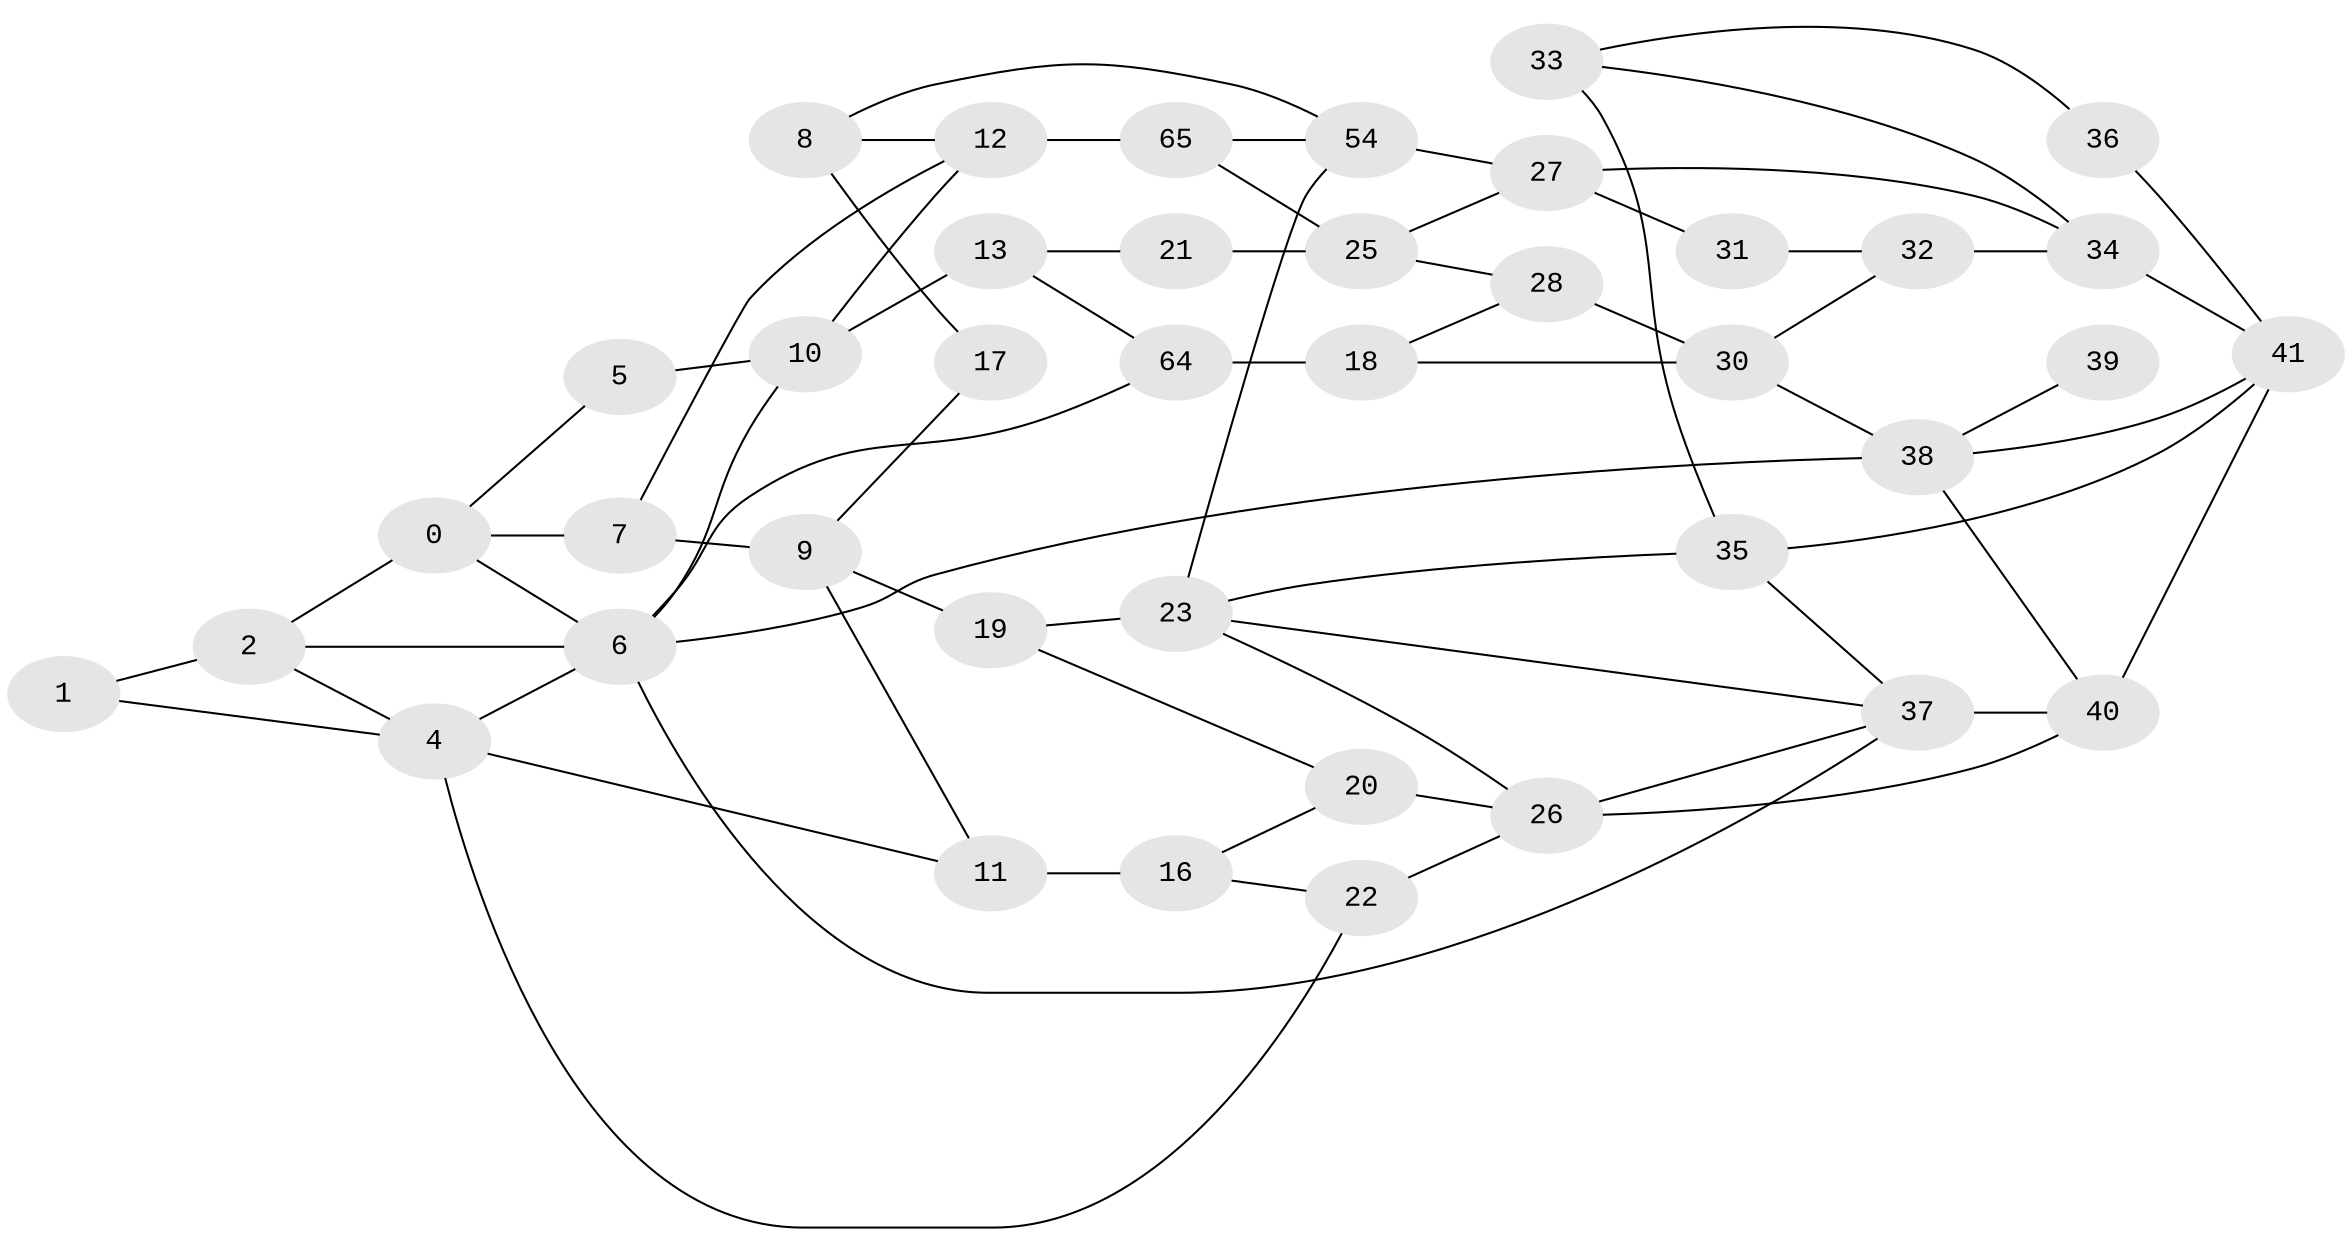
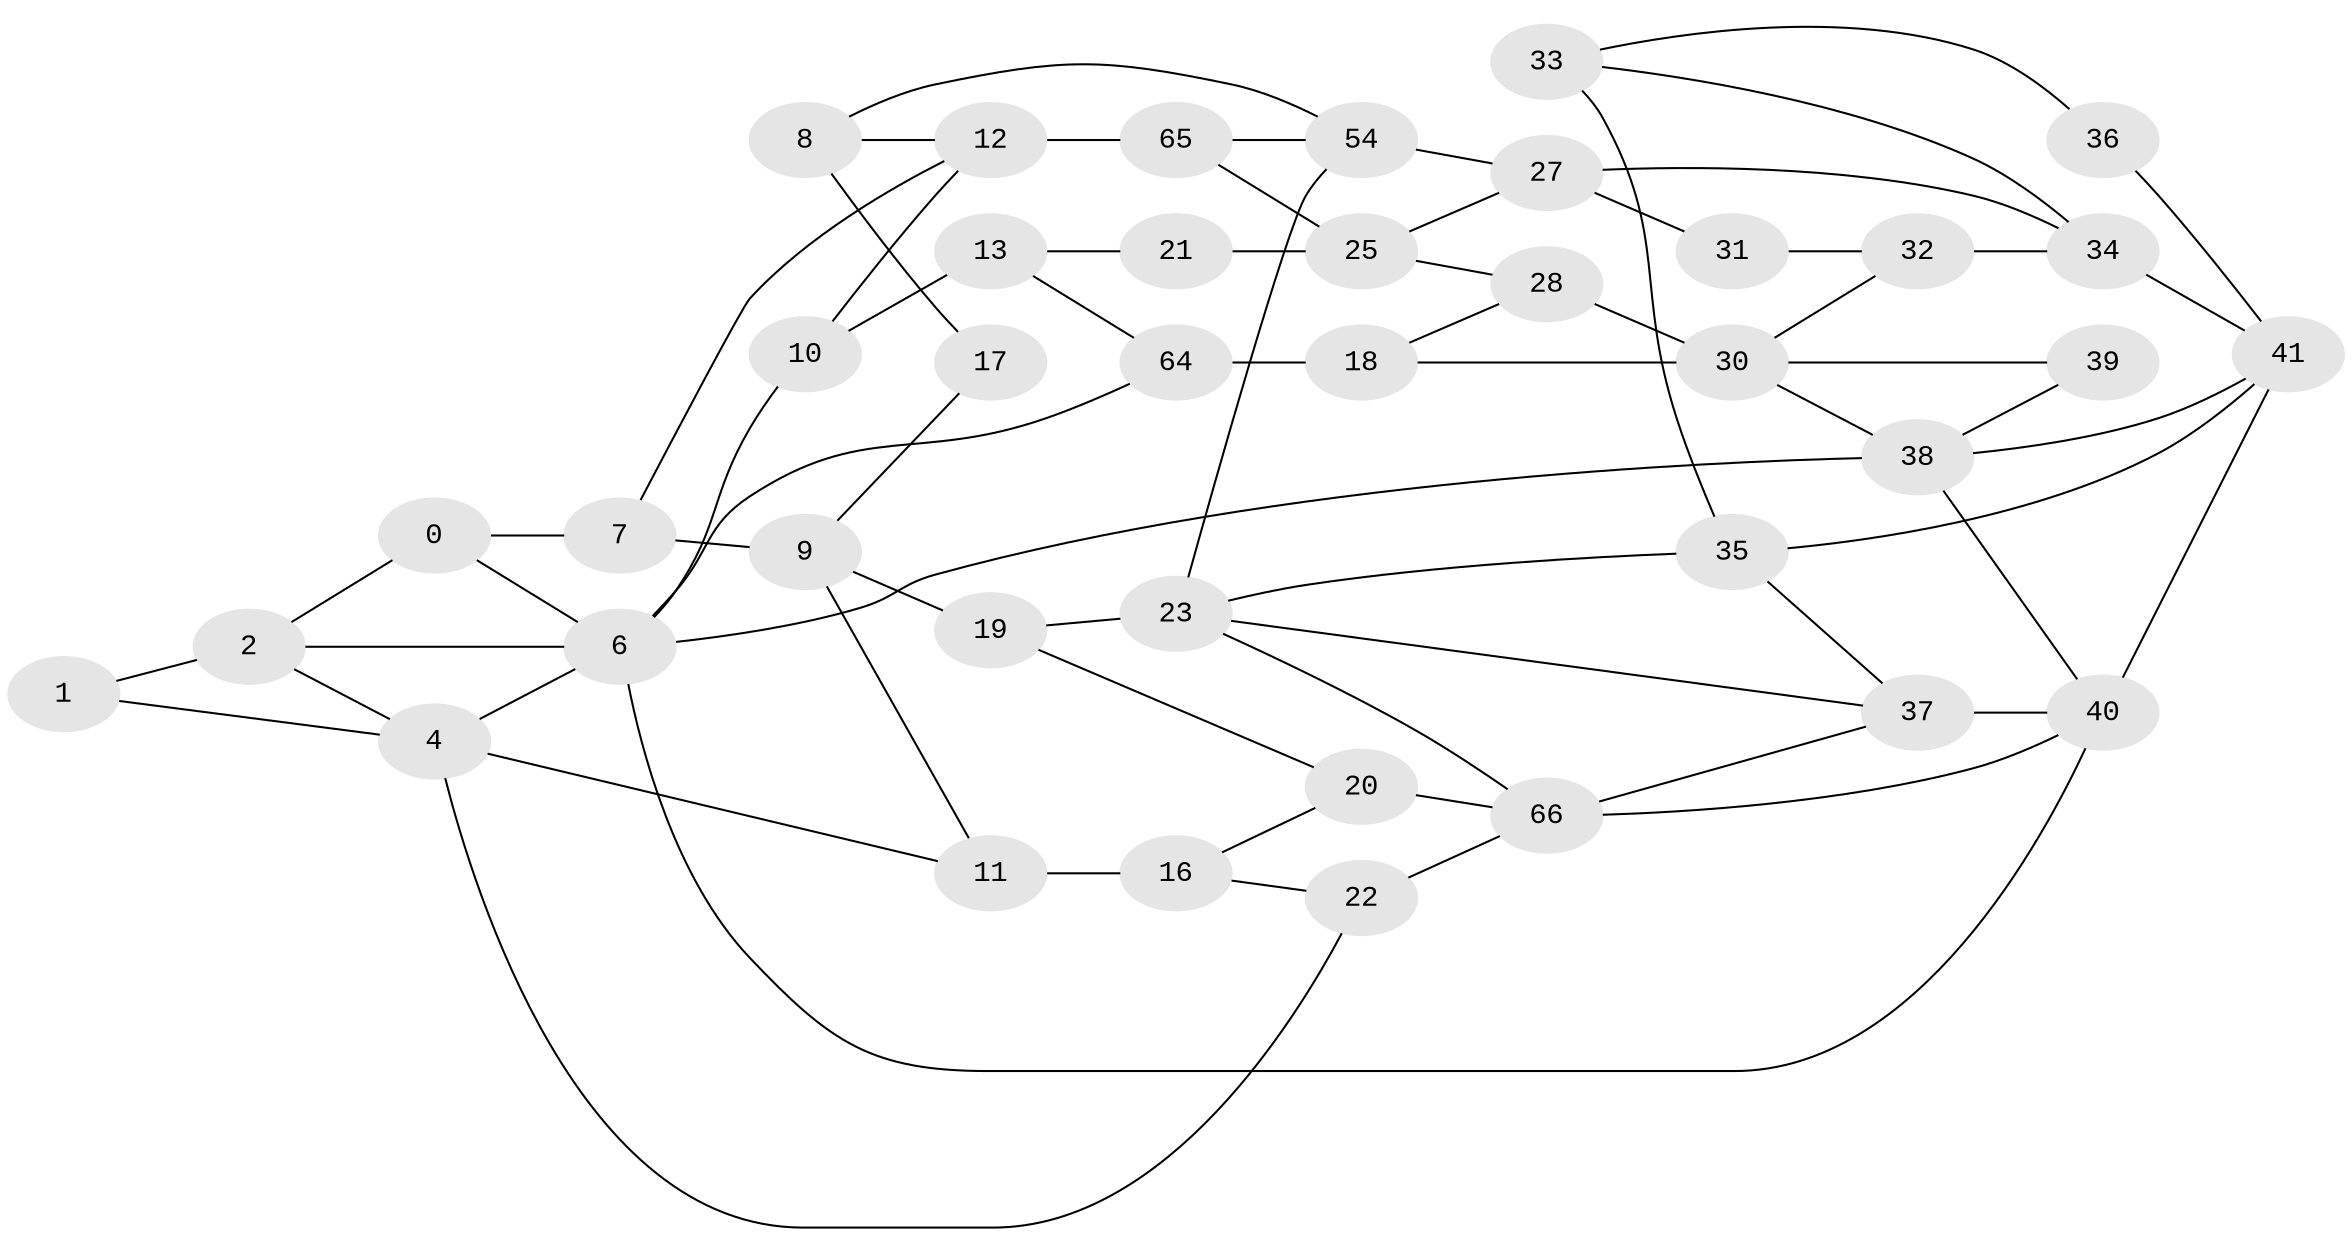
none -> (1918, 363)
(620, 377) -> none
(1547, 816) -> (1547, 816)
(1214, 990) -> (1323, 1071)
